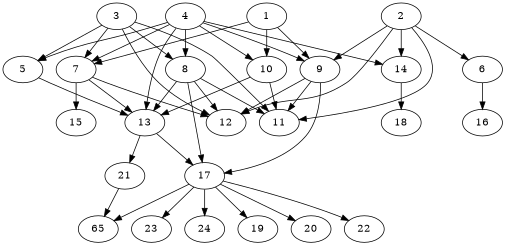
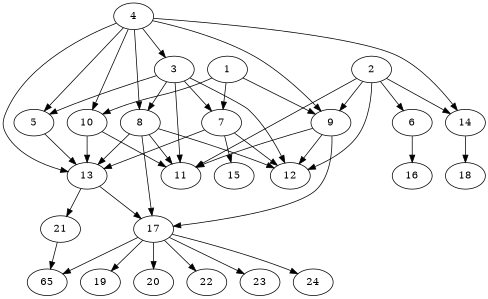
(134, 41) -> (152, 40)
